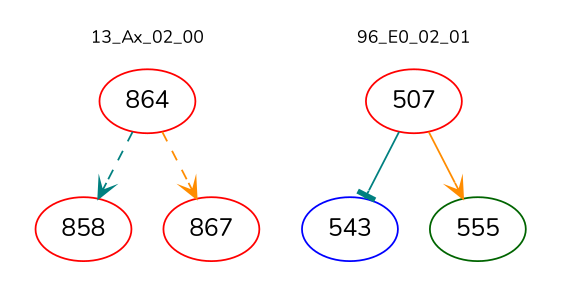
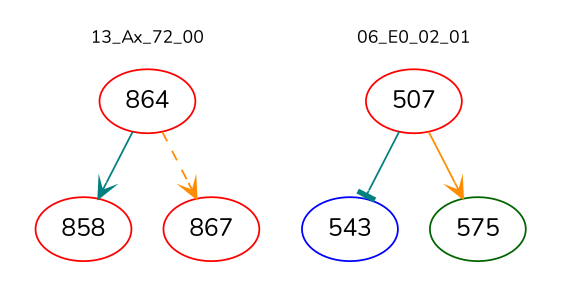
(147, 38) -> (147, 38)
(414, 38) -> (414, 38)
(120, 157) -> (120, 157)
(478, 229) -> (478, 229)
